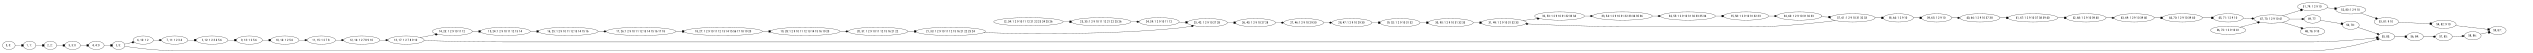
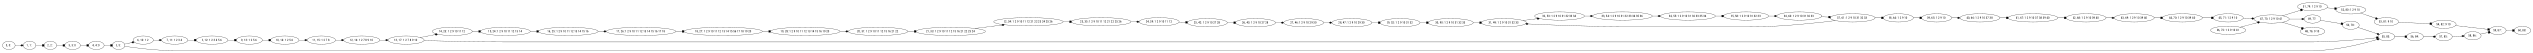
(2292, 25) -> (2292, 25)
none -> (2522, 30)
(1088, 33) -> (988, 27)
(18, 45) -> (18, 45)
